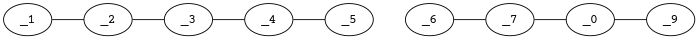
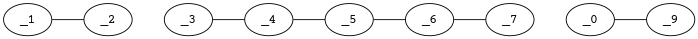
(148, 20) -> none
none -> (390, 20)
(550, 20) -> none
